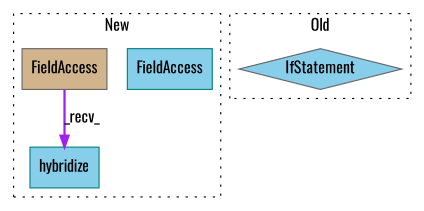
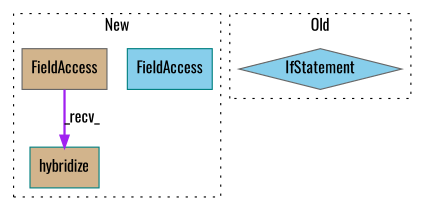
(65, 168) -> (65, 168)
